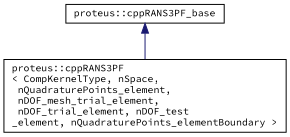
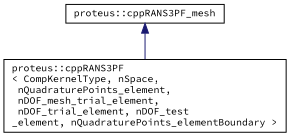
(145, 14) -> (145, 14)
